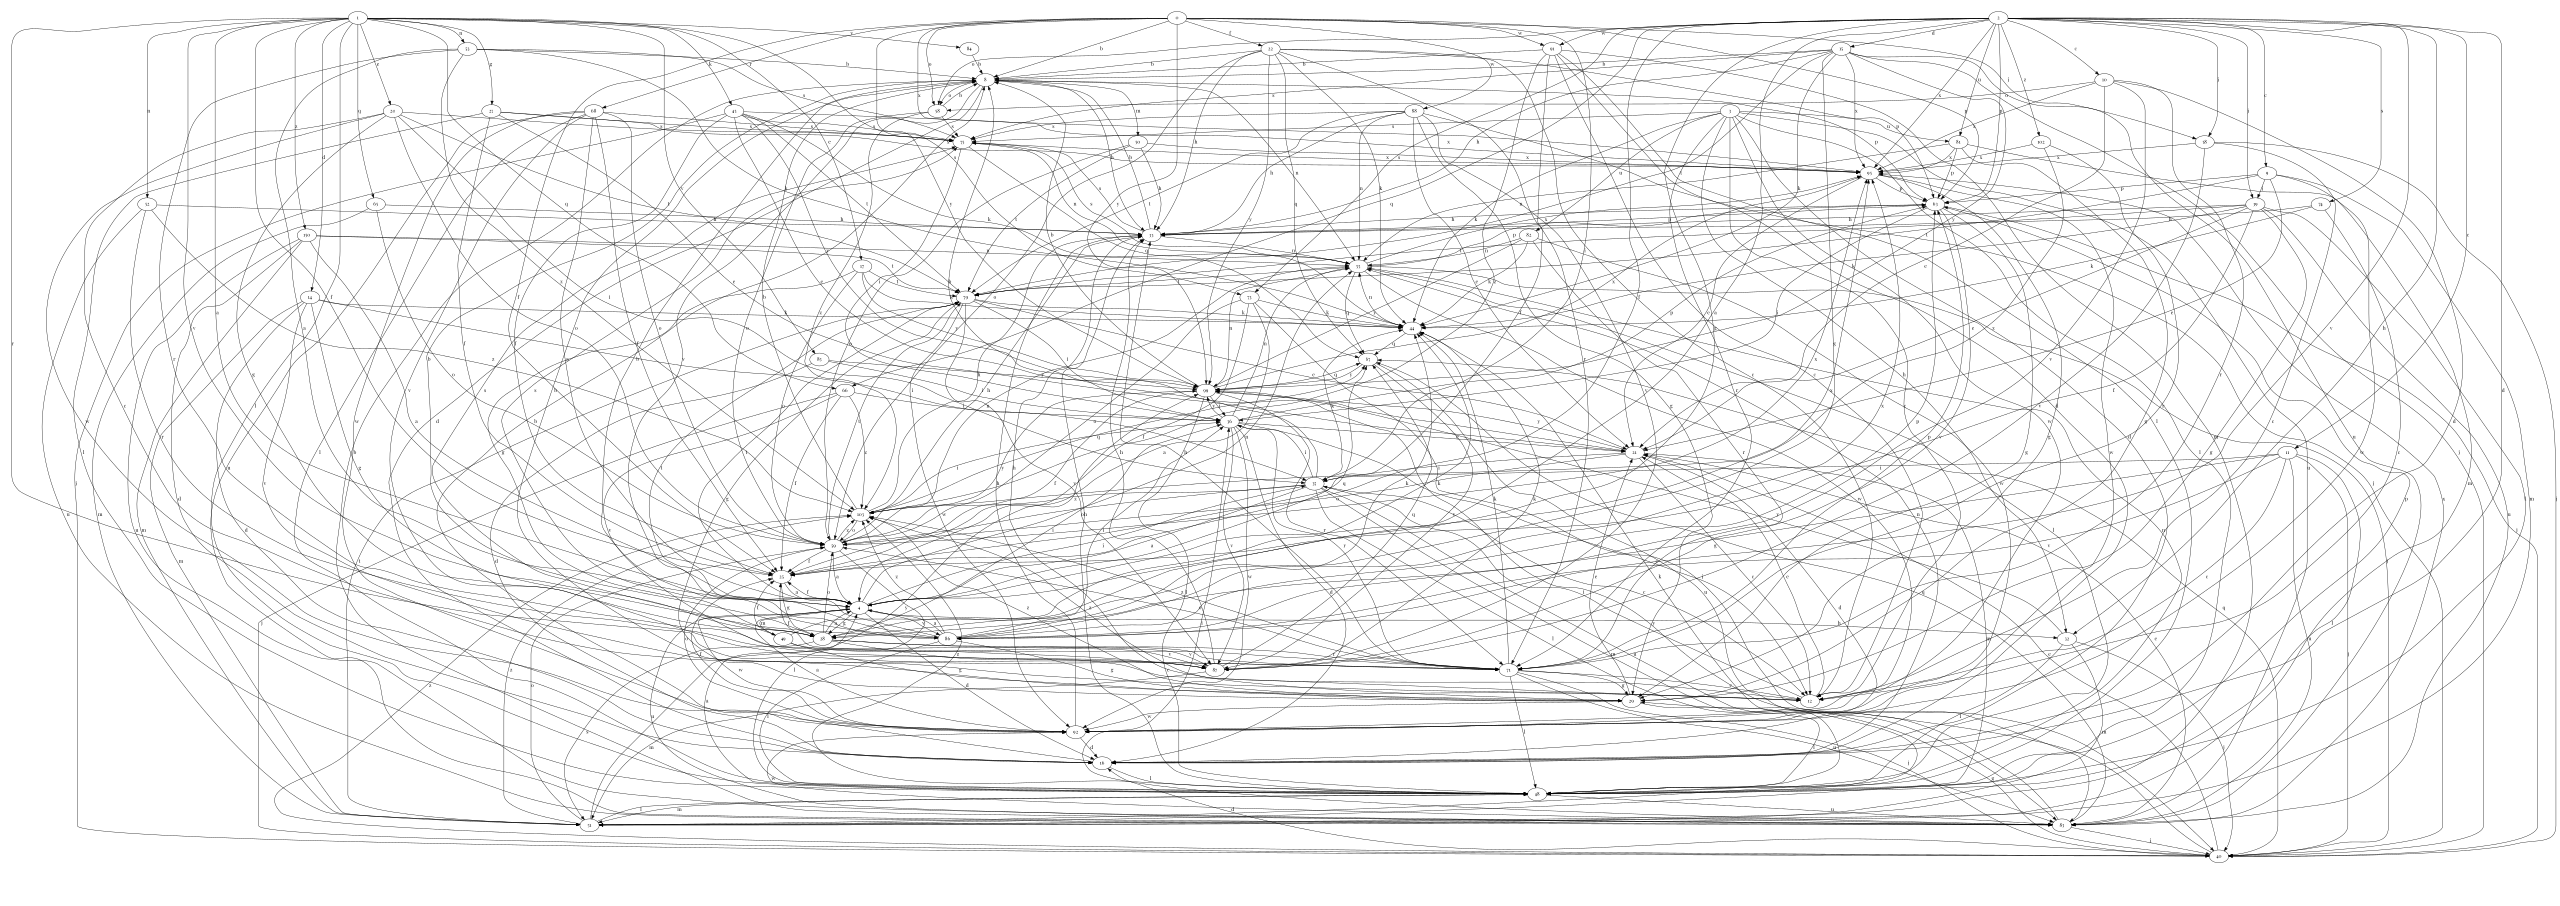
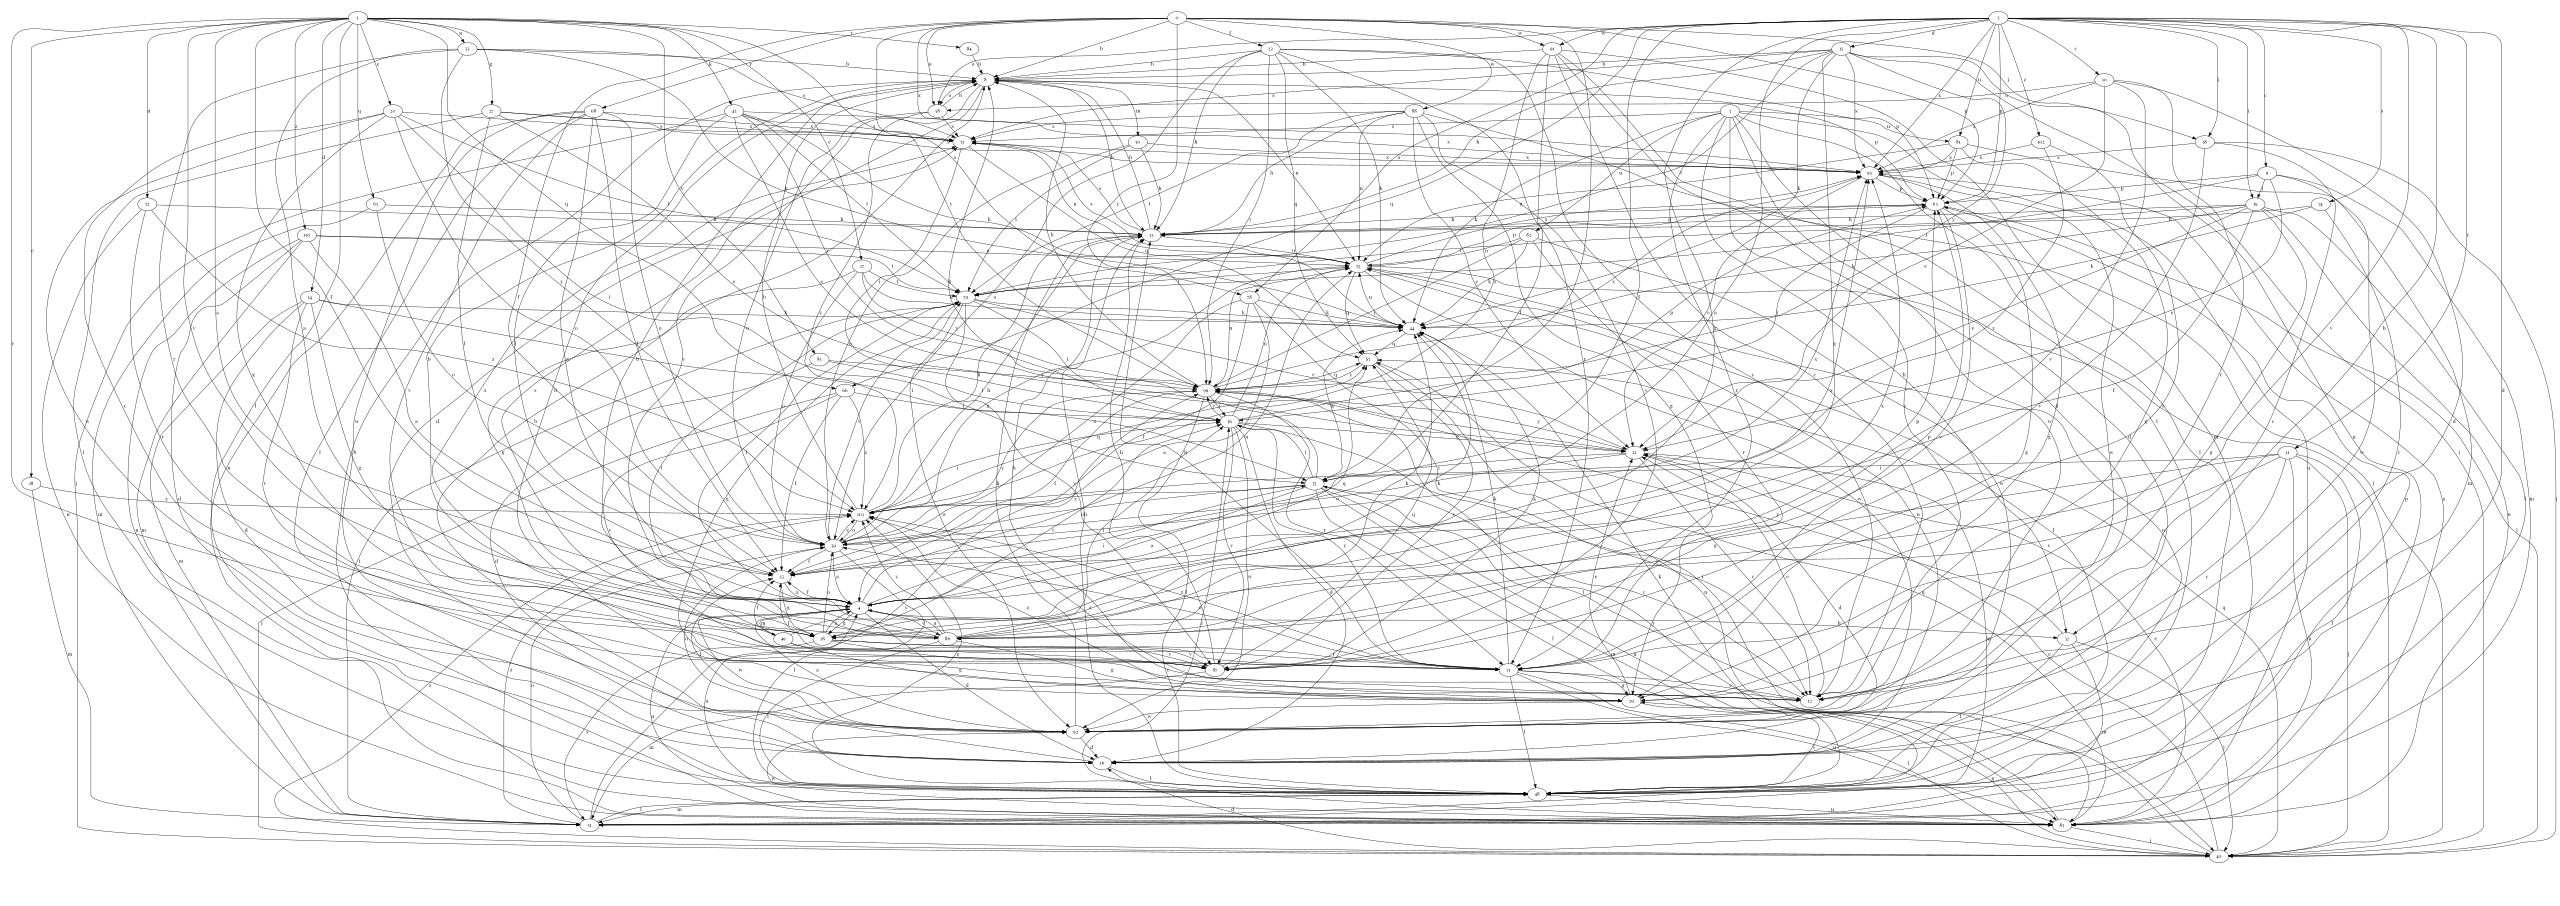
(1250, 297) -> (1250, 297)
none -> (31, 484)
